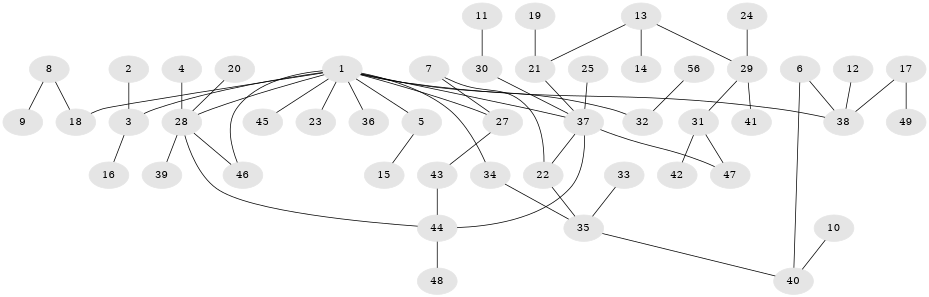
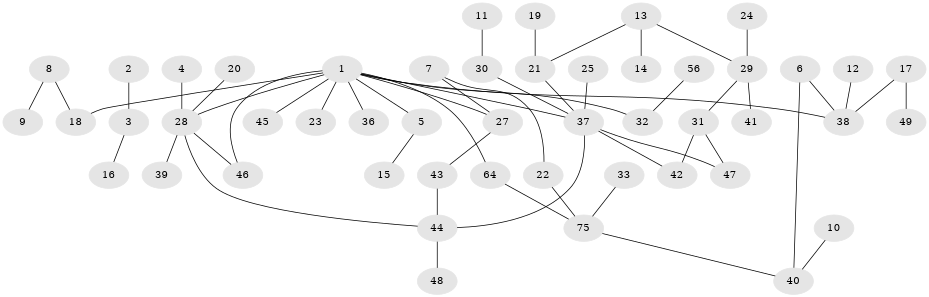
(192, 98) -> none
(563, 149) -> (630, 149)
(490, 175) -> (490, 175)
(584, 228) -> (584, 228)
